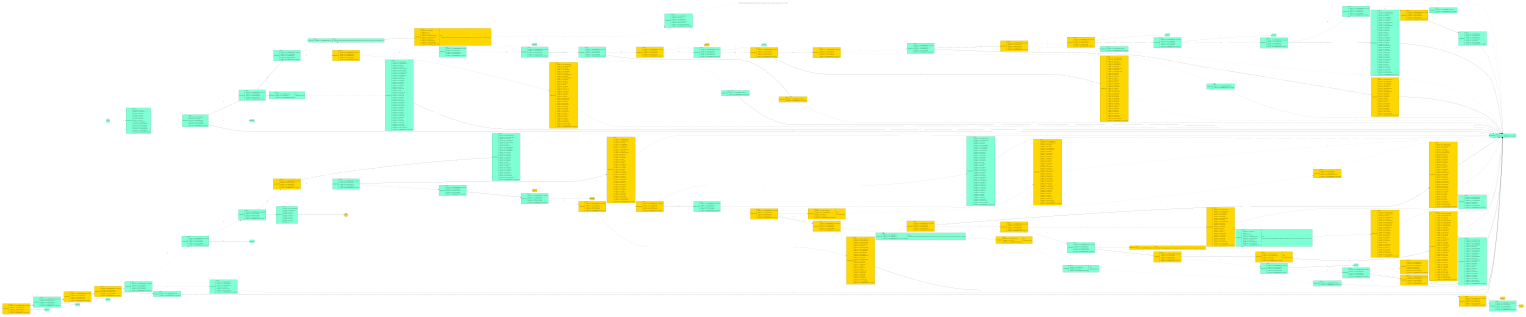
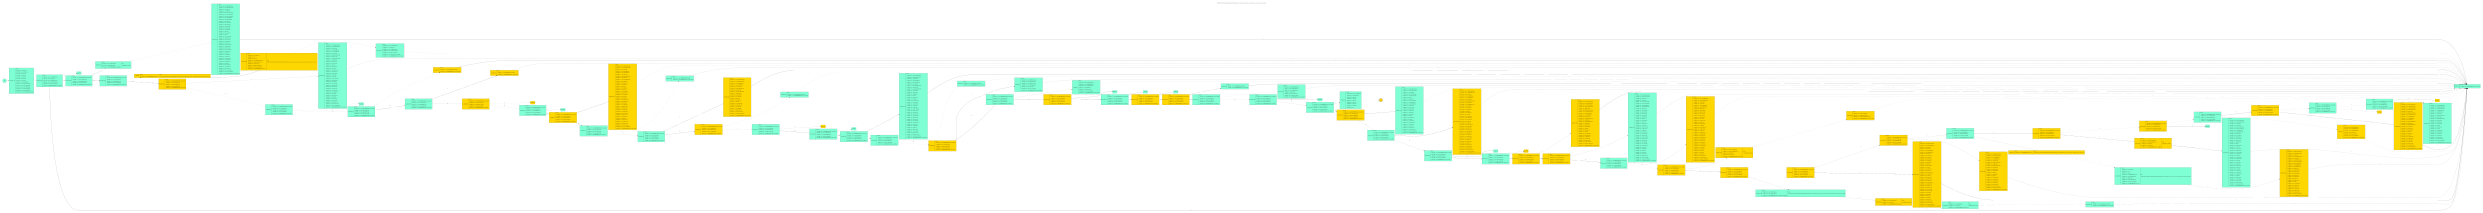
(1168, 35) -> (823, 126)
(346, 40) -> (172, 76)
(1081, 42) -> (766, 129)
(827, 53) -> (594, 131)
(735, 93) -> (447, 70)
(564, 95) -> (333, 76)
none -> (1000, 100)
none -> (2437, 123)
(535, 190) -> (1496, 151)
(1443, 246) -> (2236, 153)
(1473, 261) -> (2408, 126)
(1274, 268) -> (2153, 126)
(1473, 301) -> (2323, 108)
